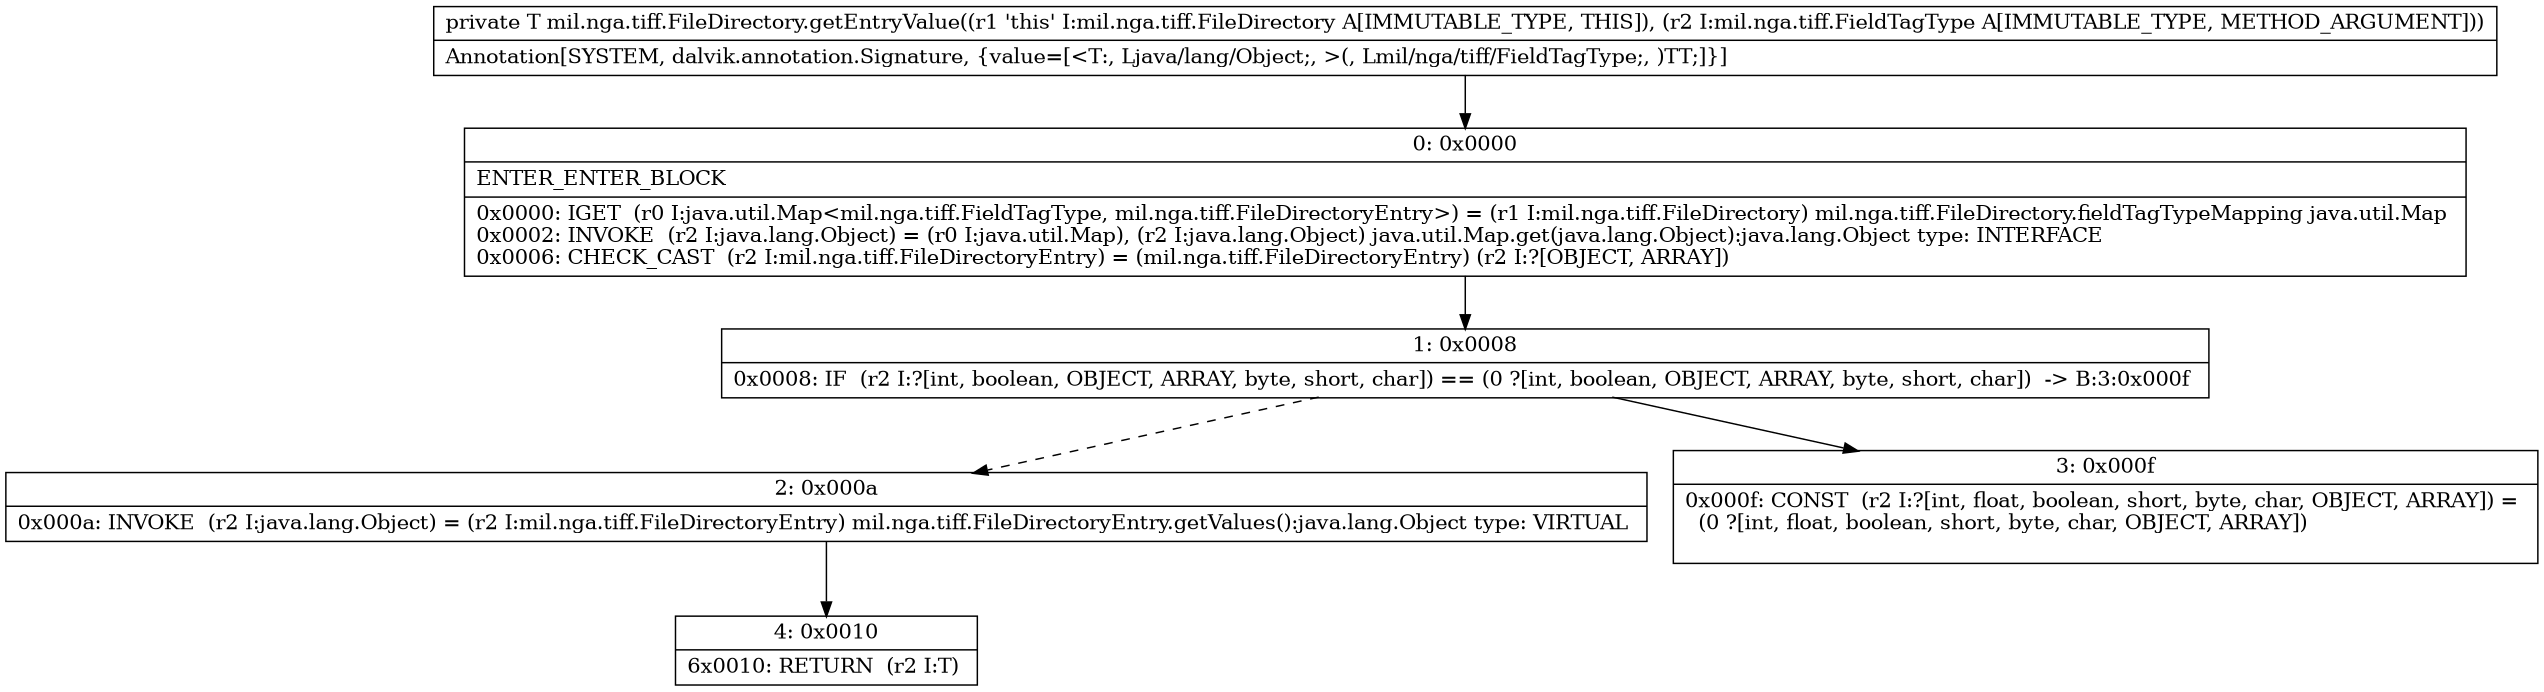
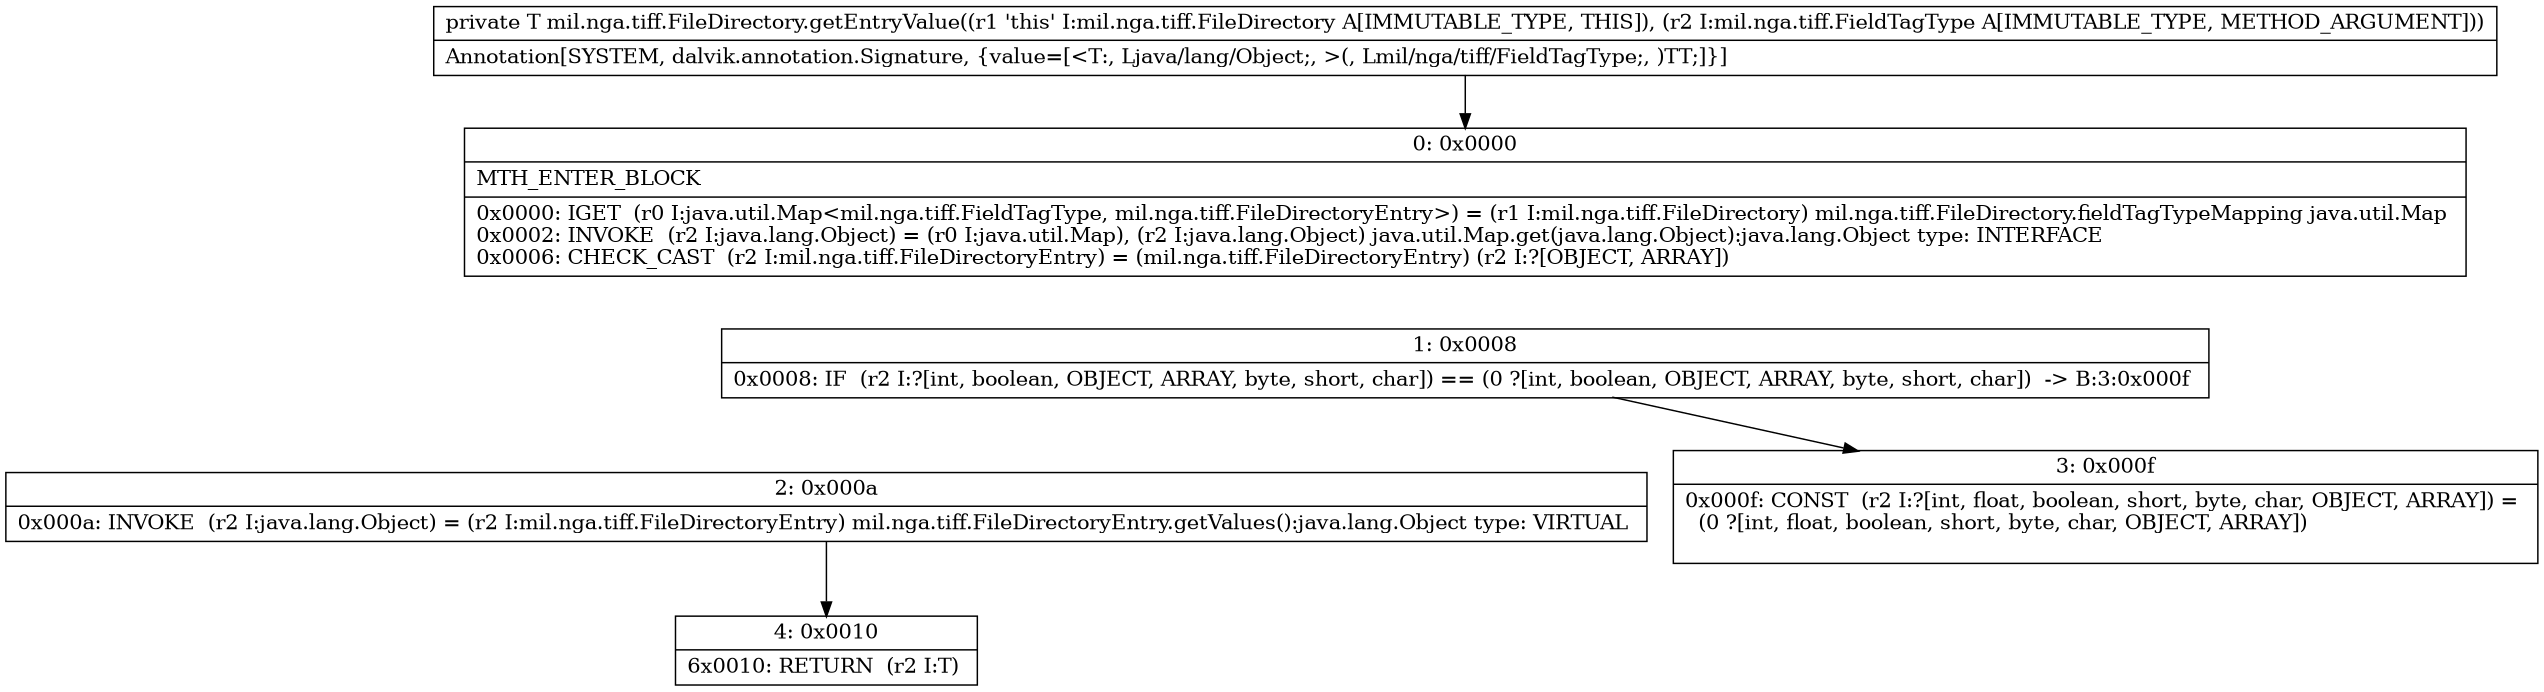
(601, 179) -> (589, 179)
(1465, 295) -> none
(1153, 434) -> none
